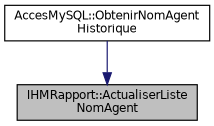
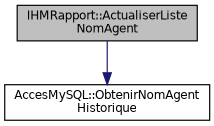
(107, 57) -> (107, 57)
